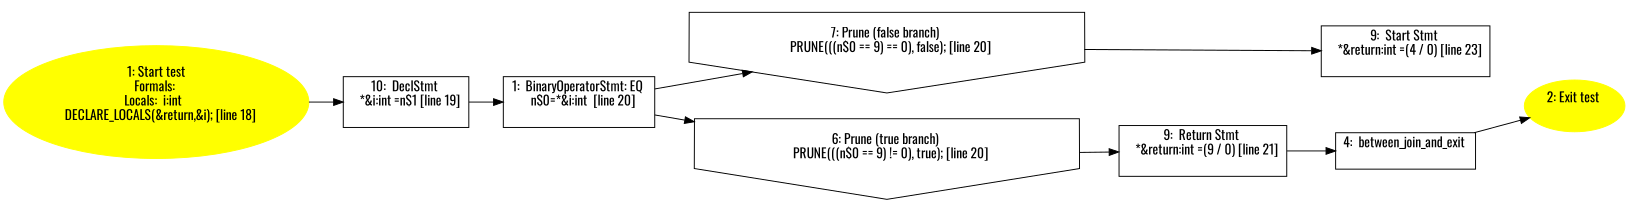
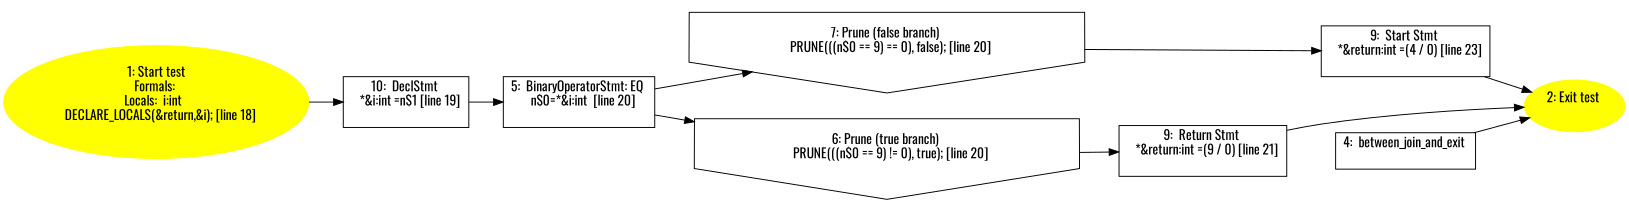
none -> (1503, 83)
(579, 102) -> (579, 102)
(1306, 151) -> (1400, 115)
